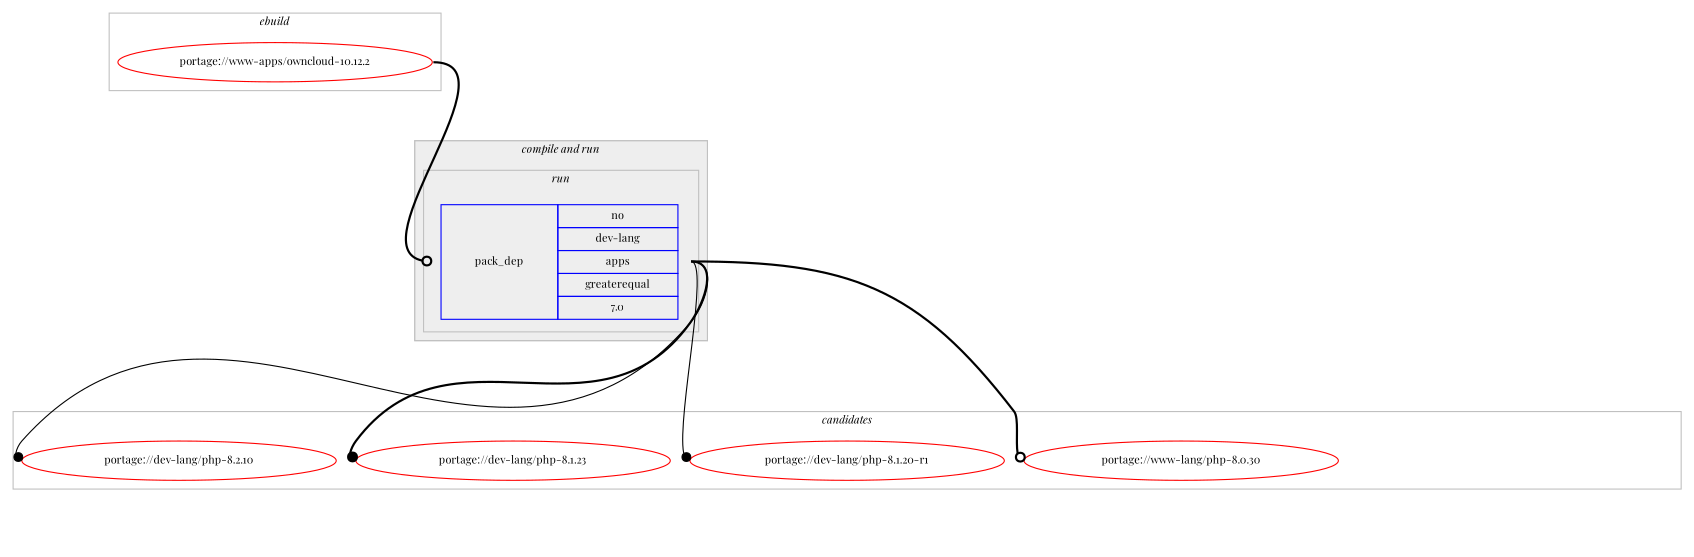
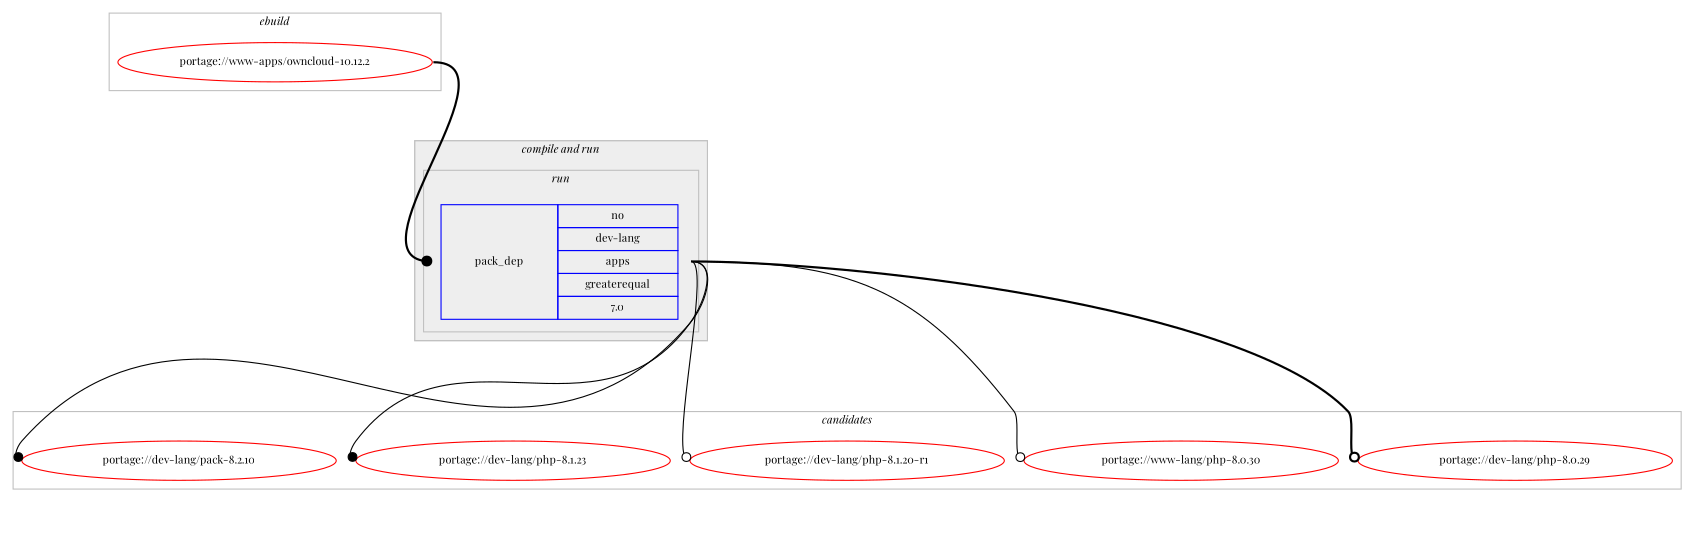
(434, 158) -> (434, 158)
(894, 299) -> (894, 299)
(690, 356) -> (690, 356)
(600, 379) -> (600, 379)
(179, 461) -> (179, 461)
none -> (1515, 461)
